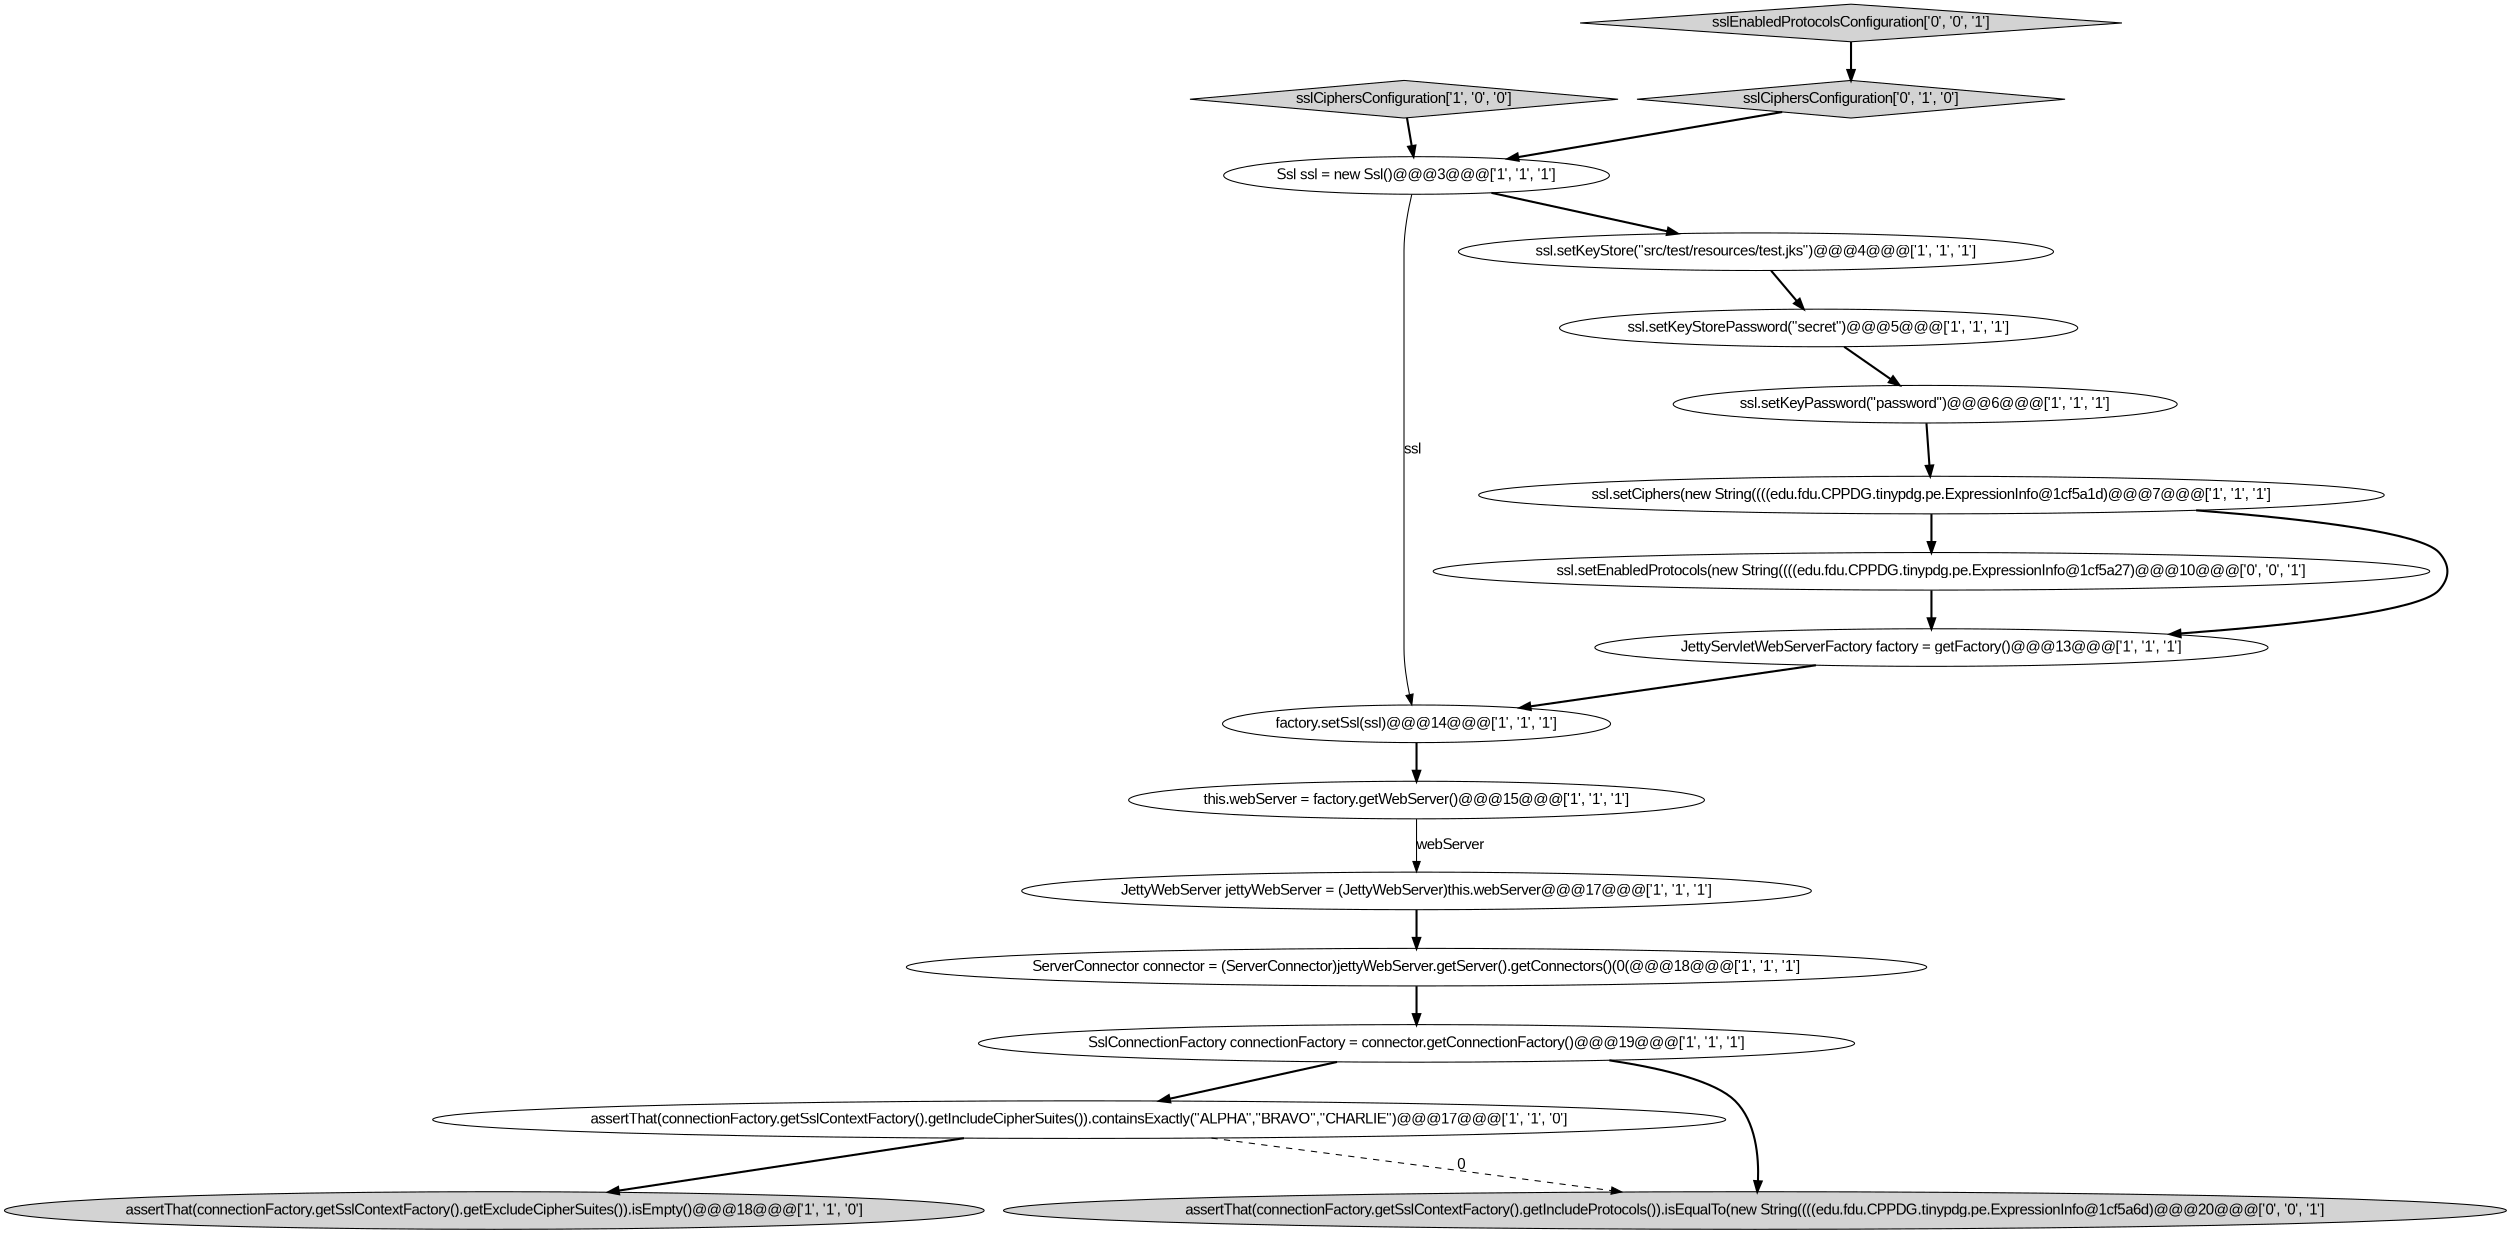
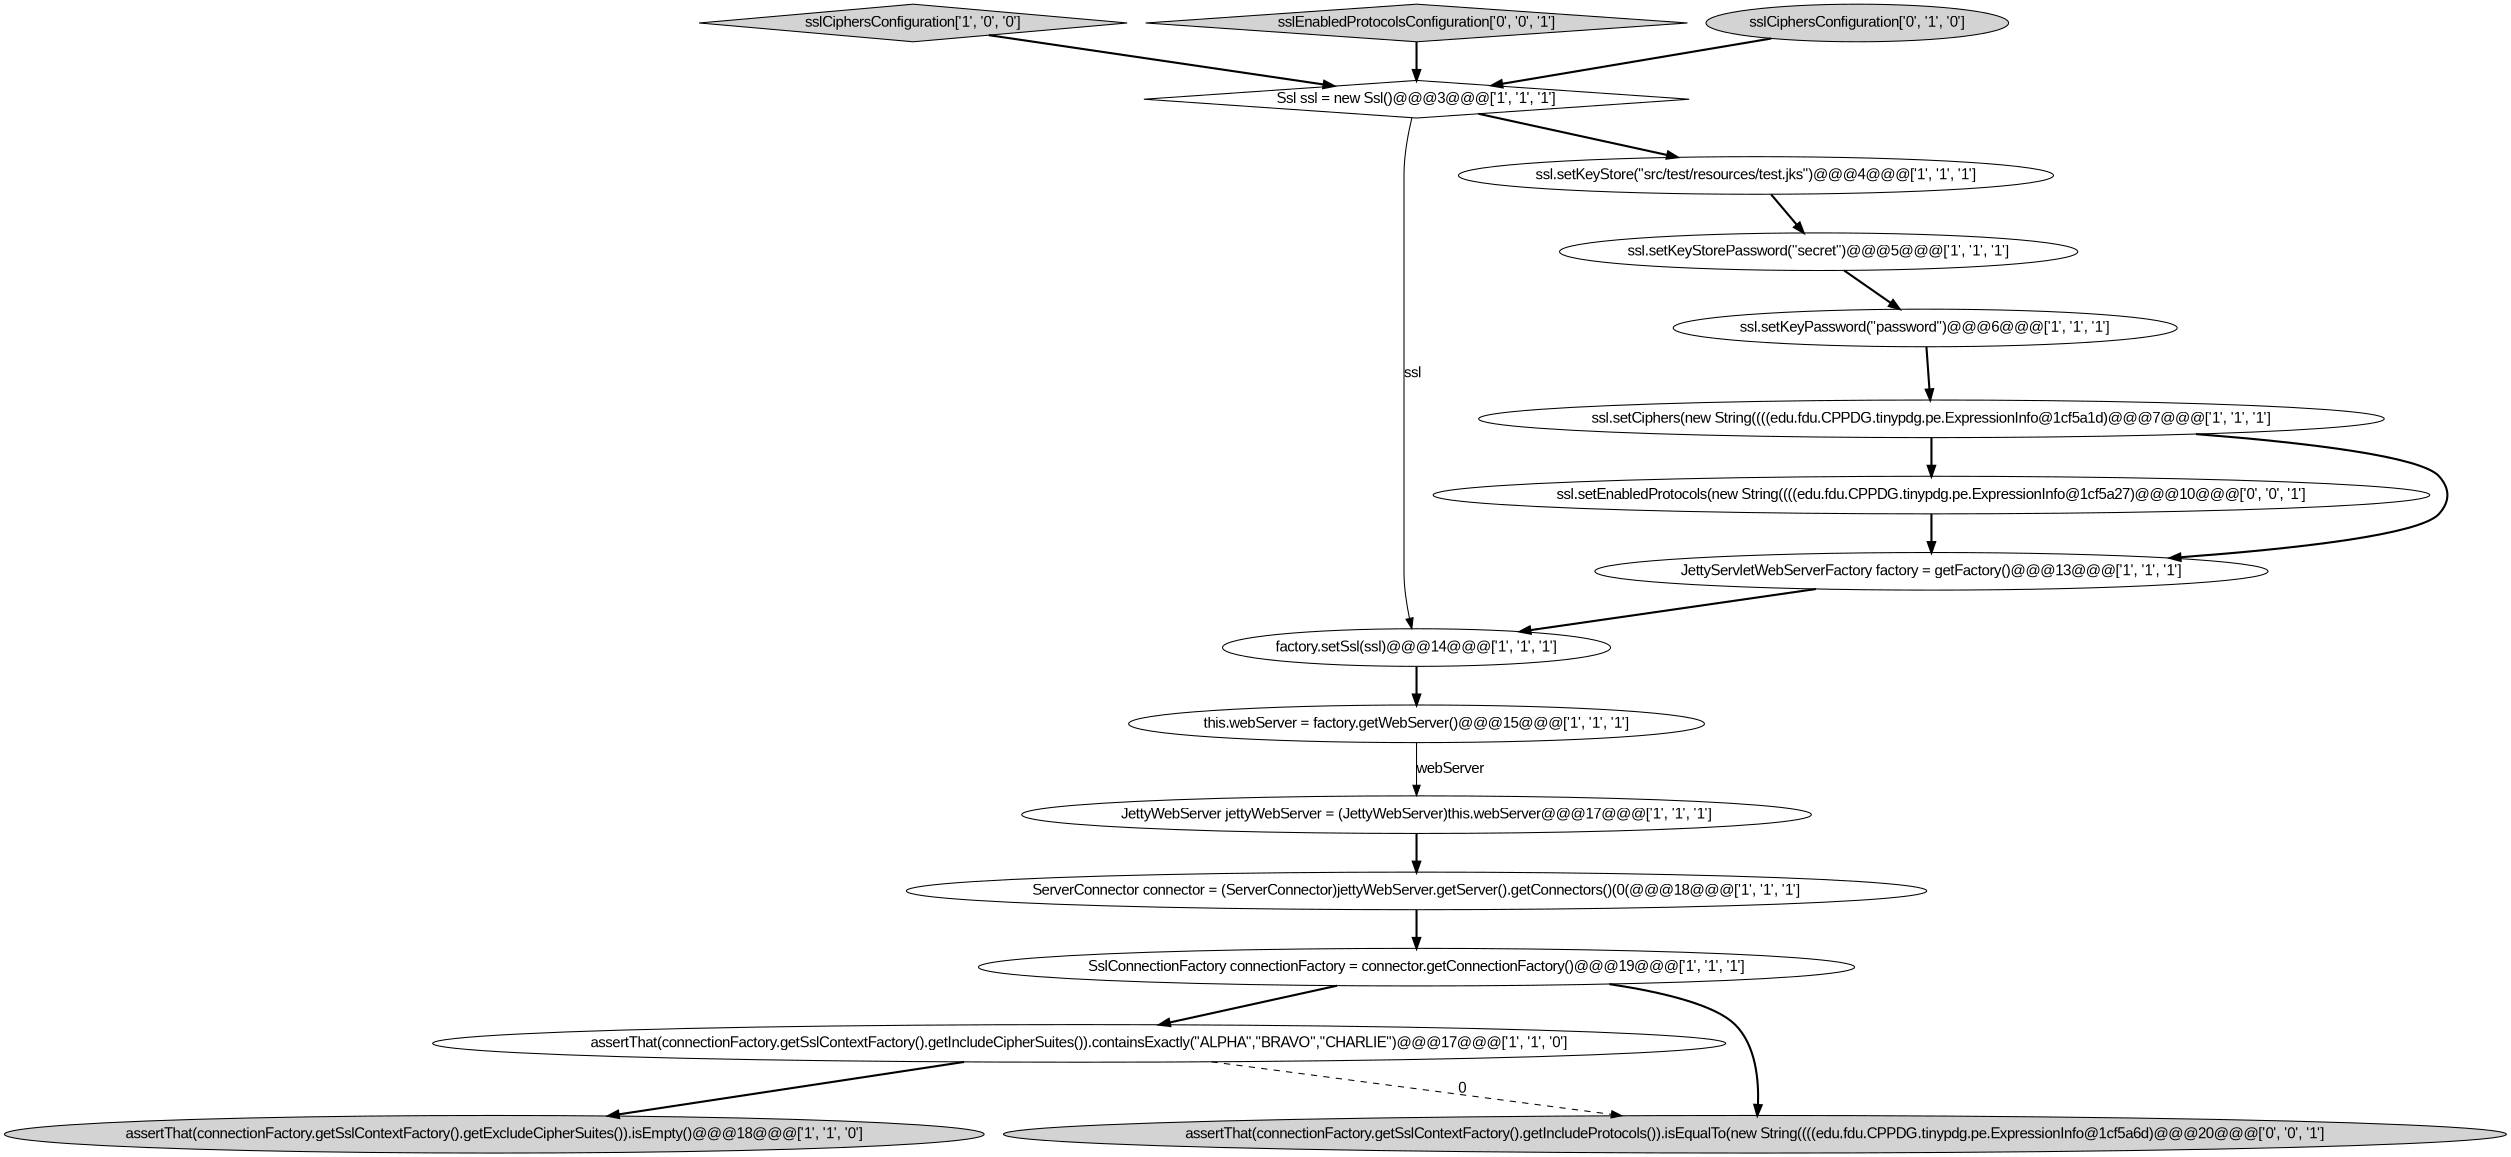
(1851, 56) -> (1417, 56)
(1851, 99) -> (1857, 23)
(1417, 175) -> (1417, 99)
